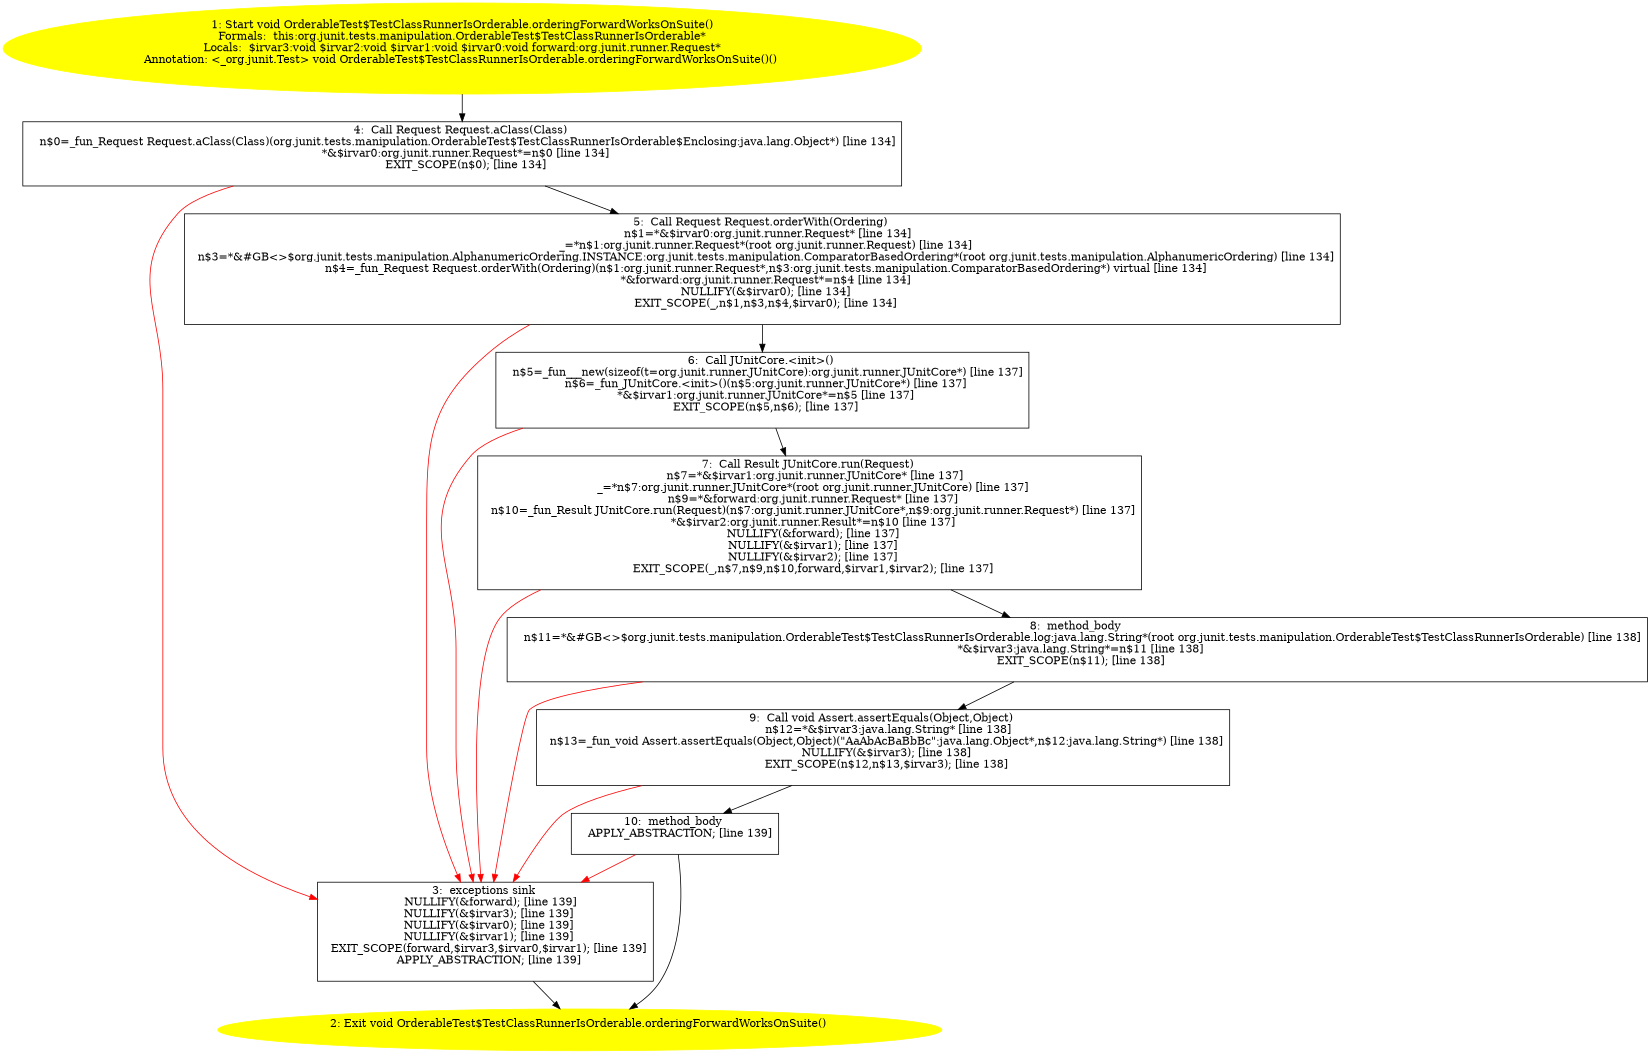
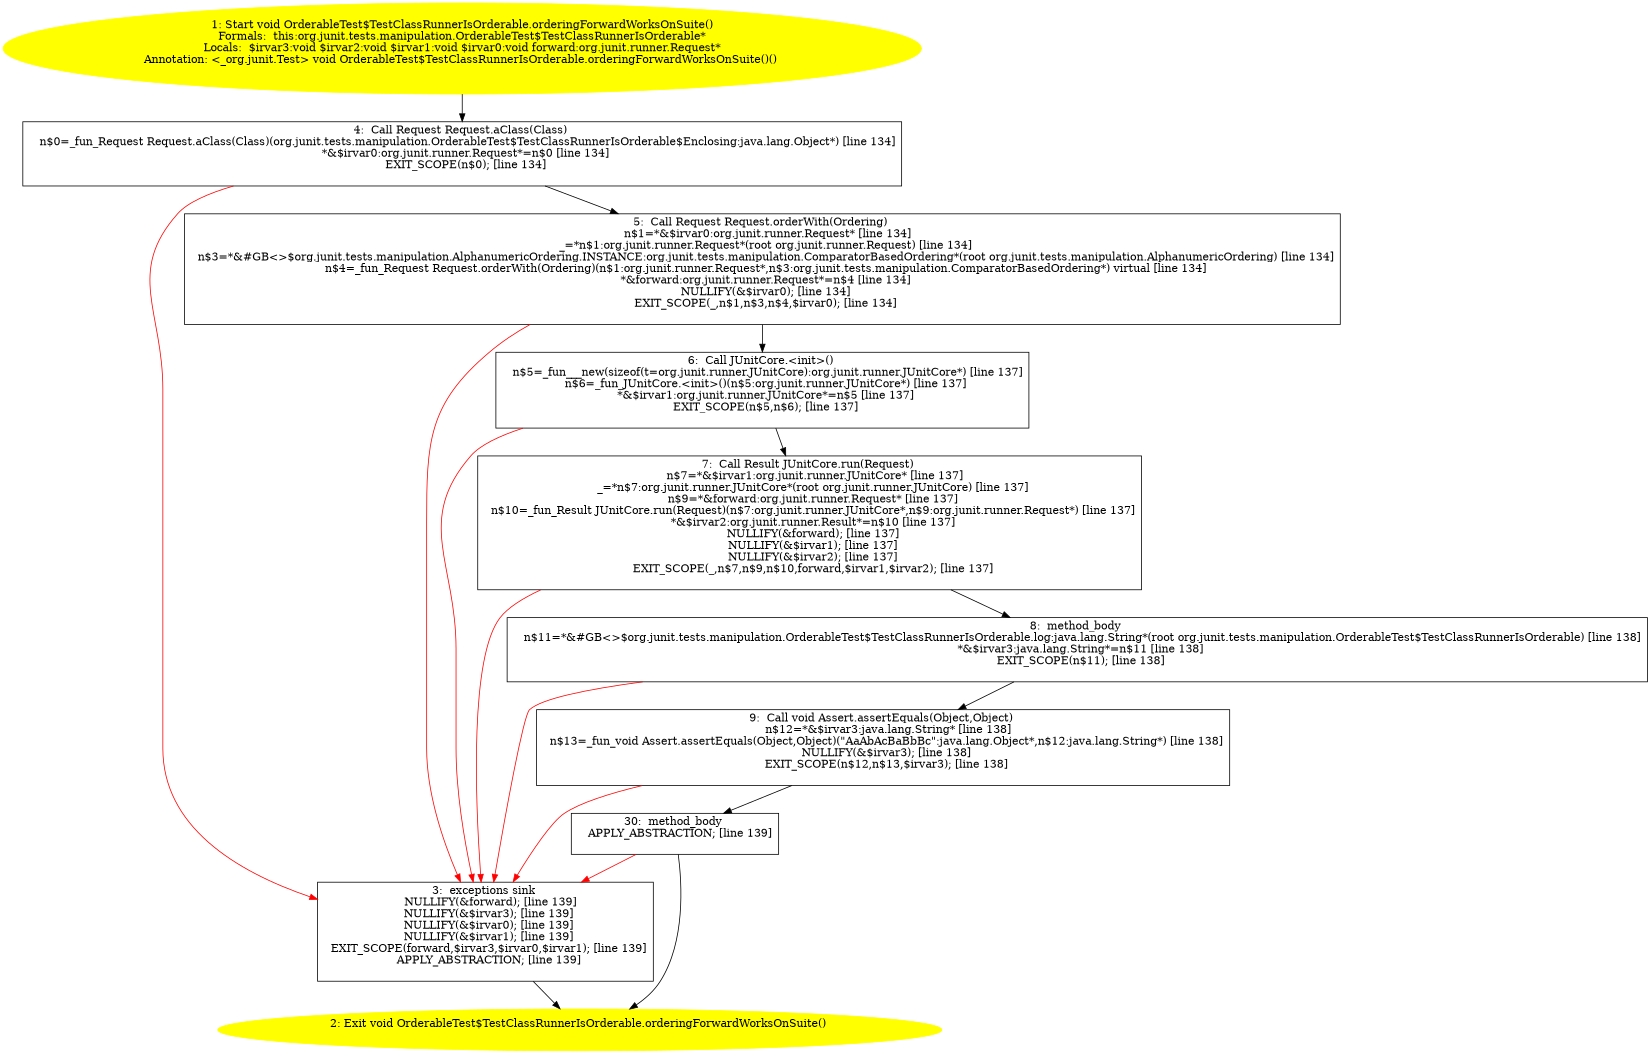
(675, 834) -> (675, 834)
